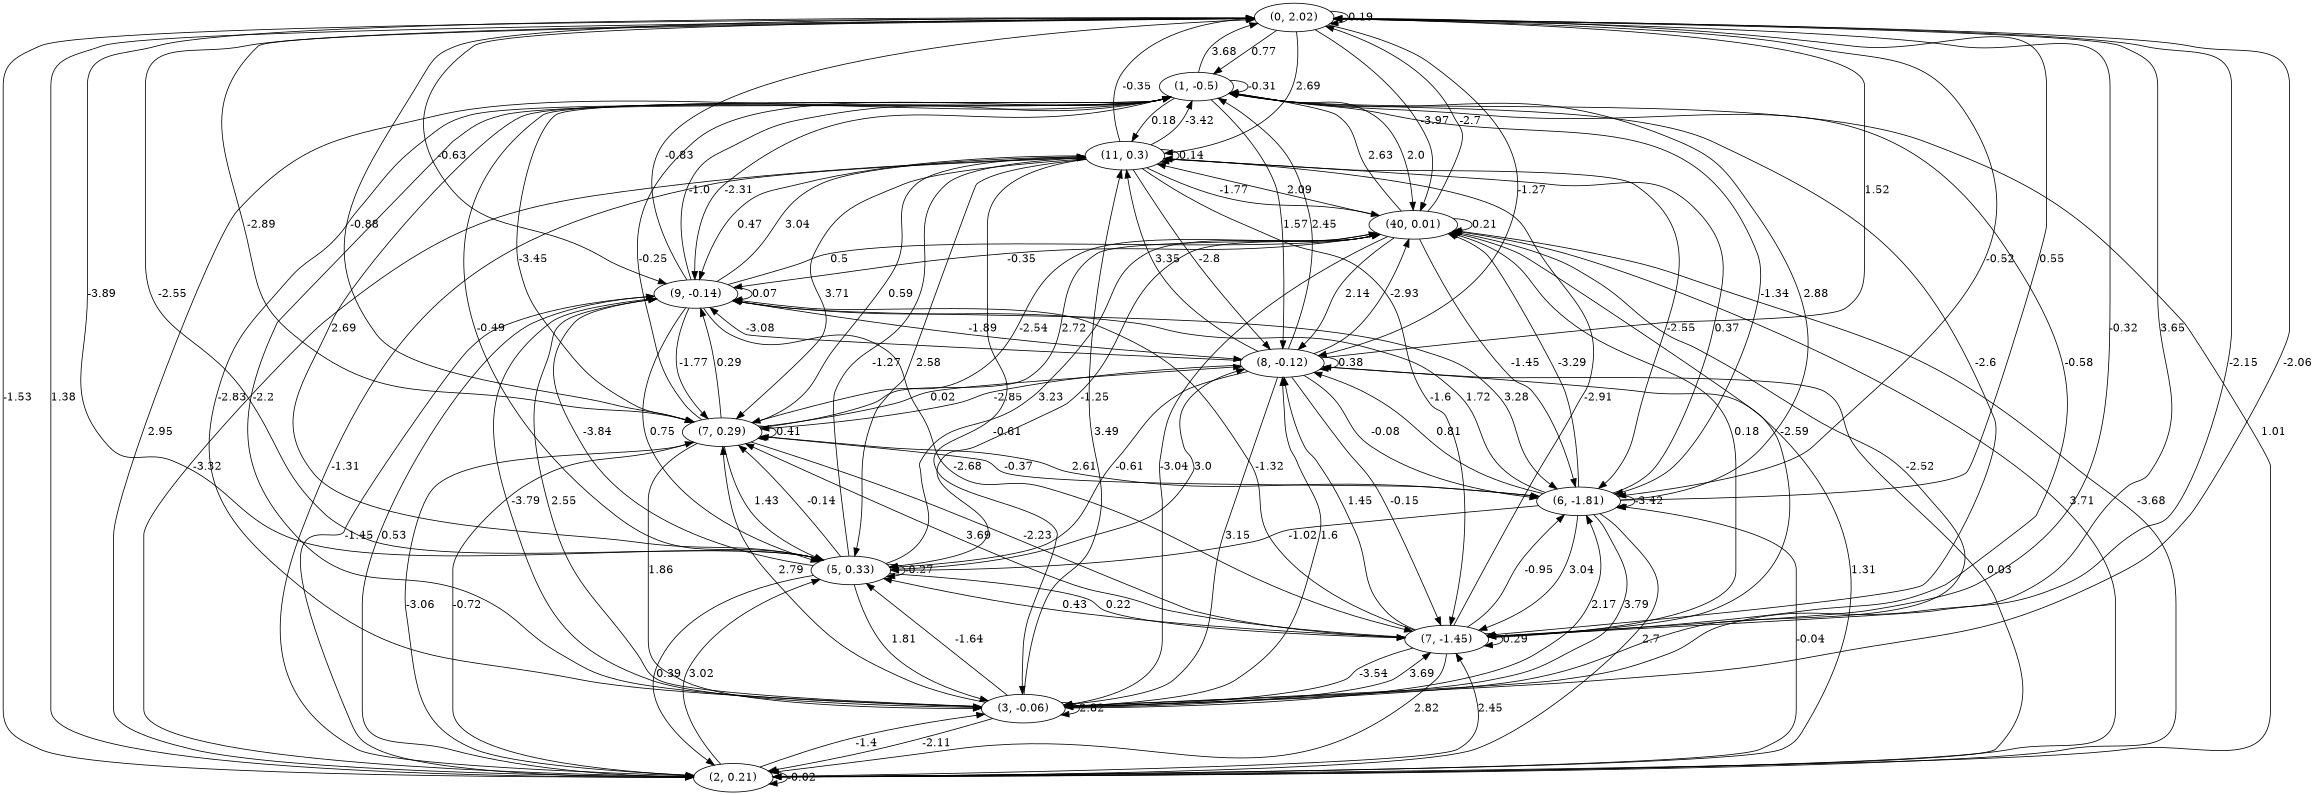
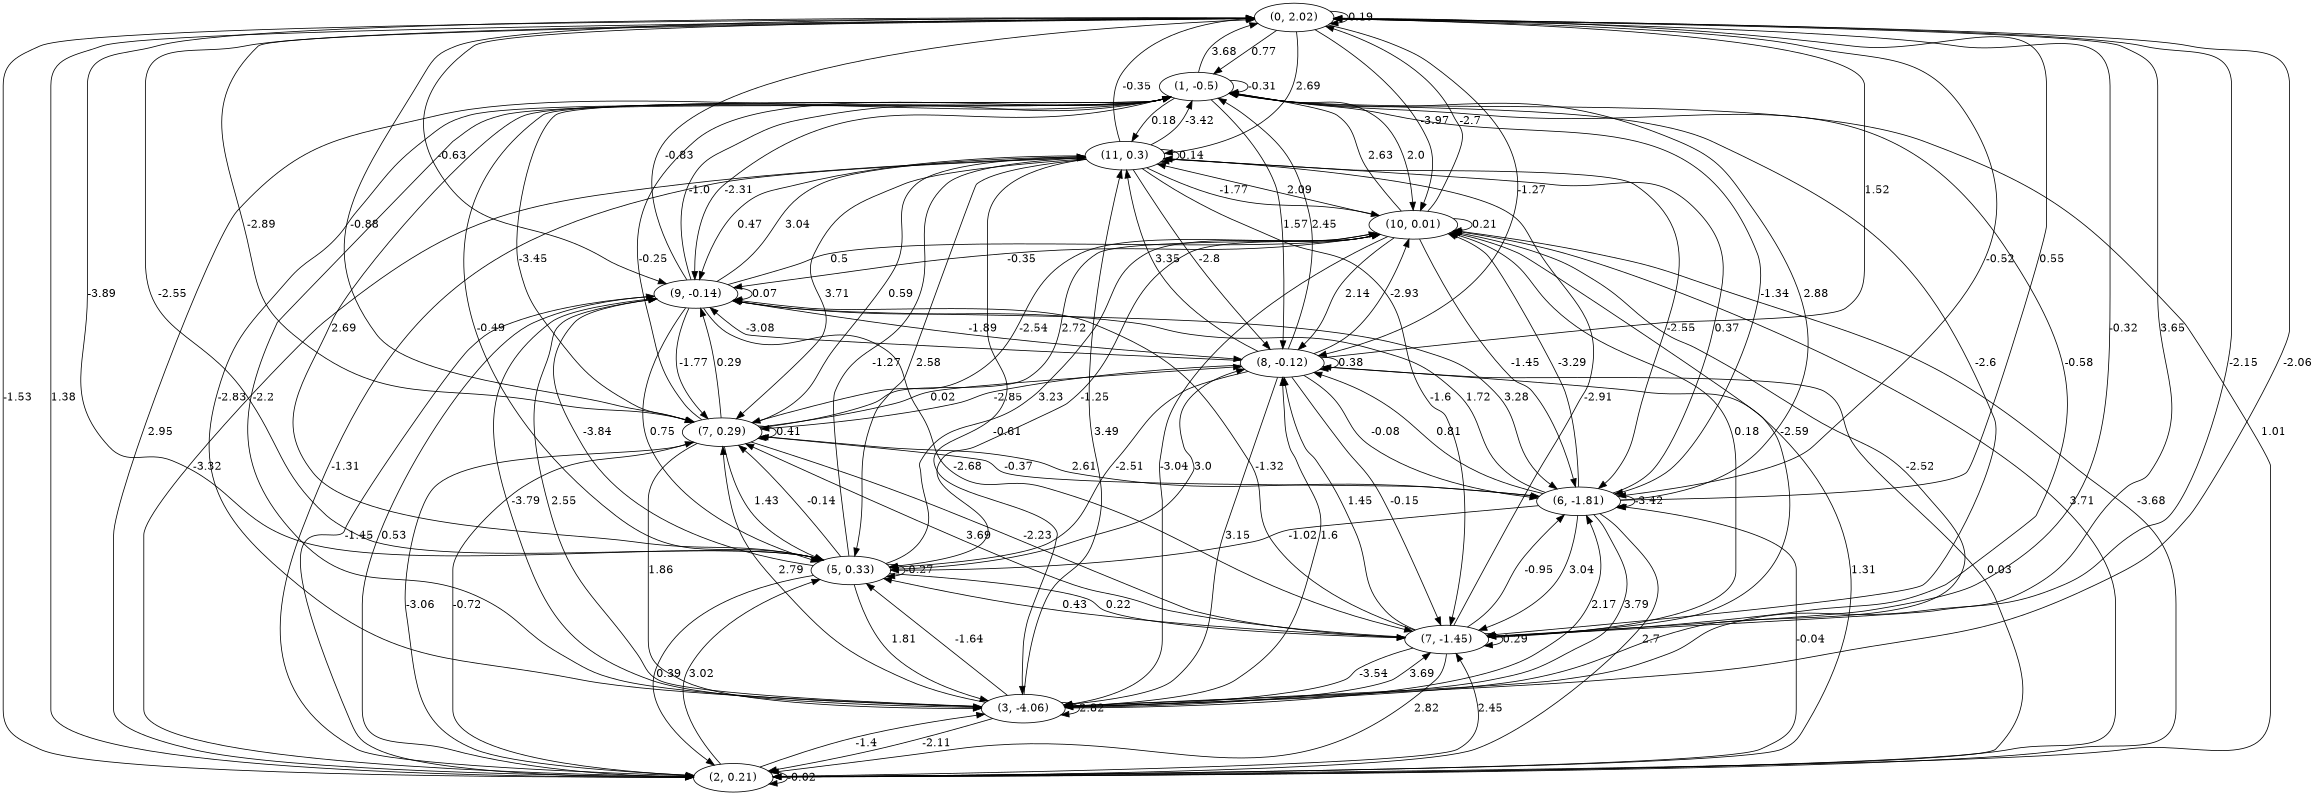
(1413, 225) -> (1413, 225)
(1130, 467) -> (1130, 467)
(1023, 709) -> (1023, 709)
